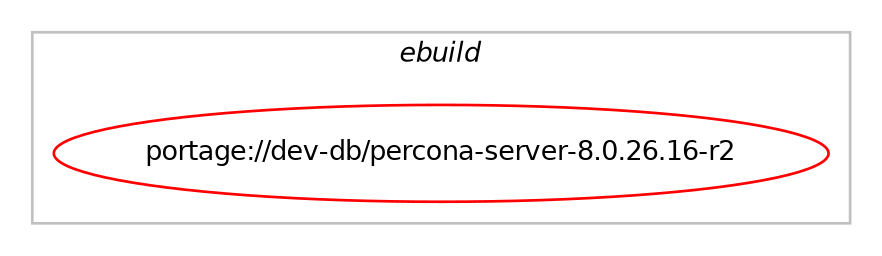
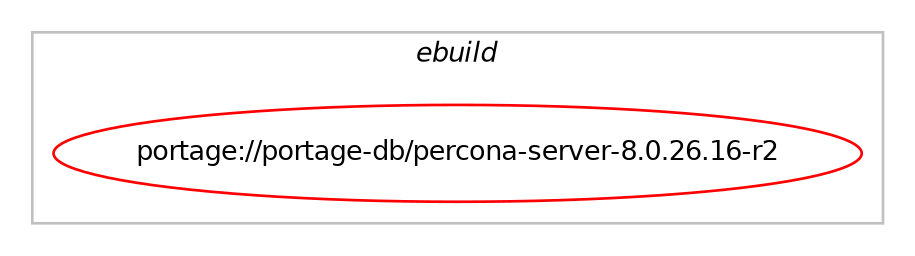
(441, 153) -> (458, 153)
